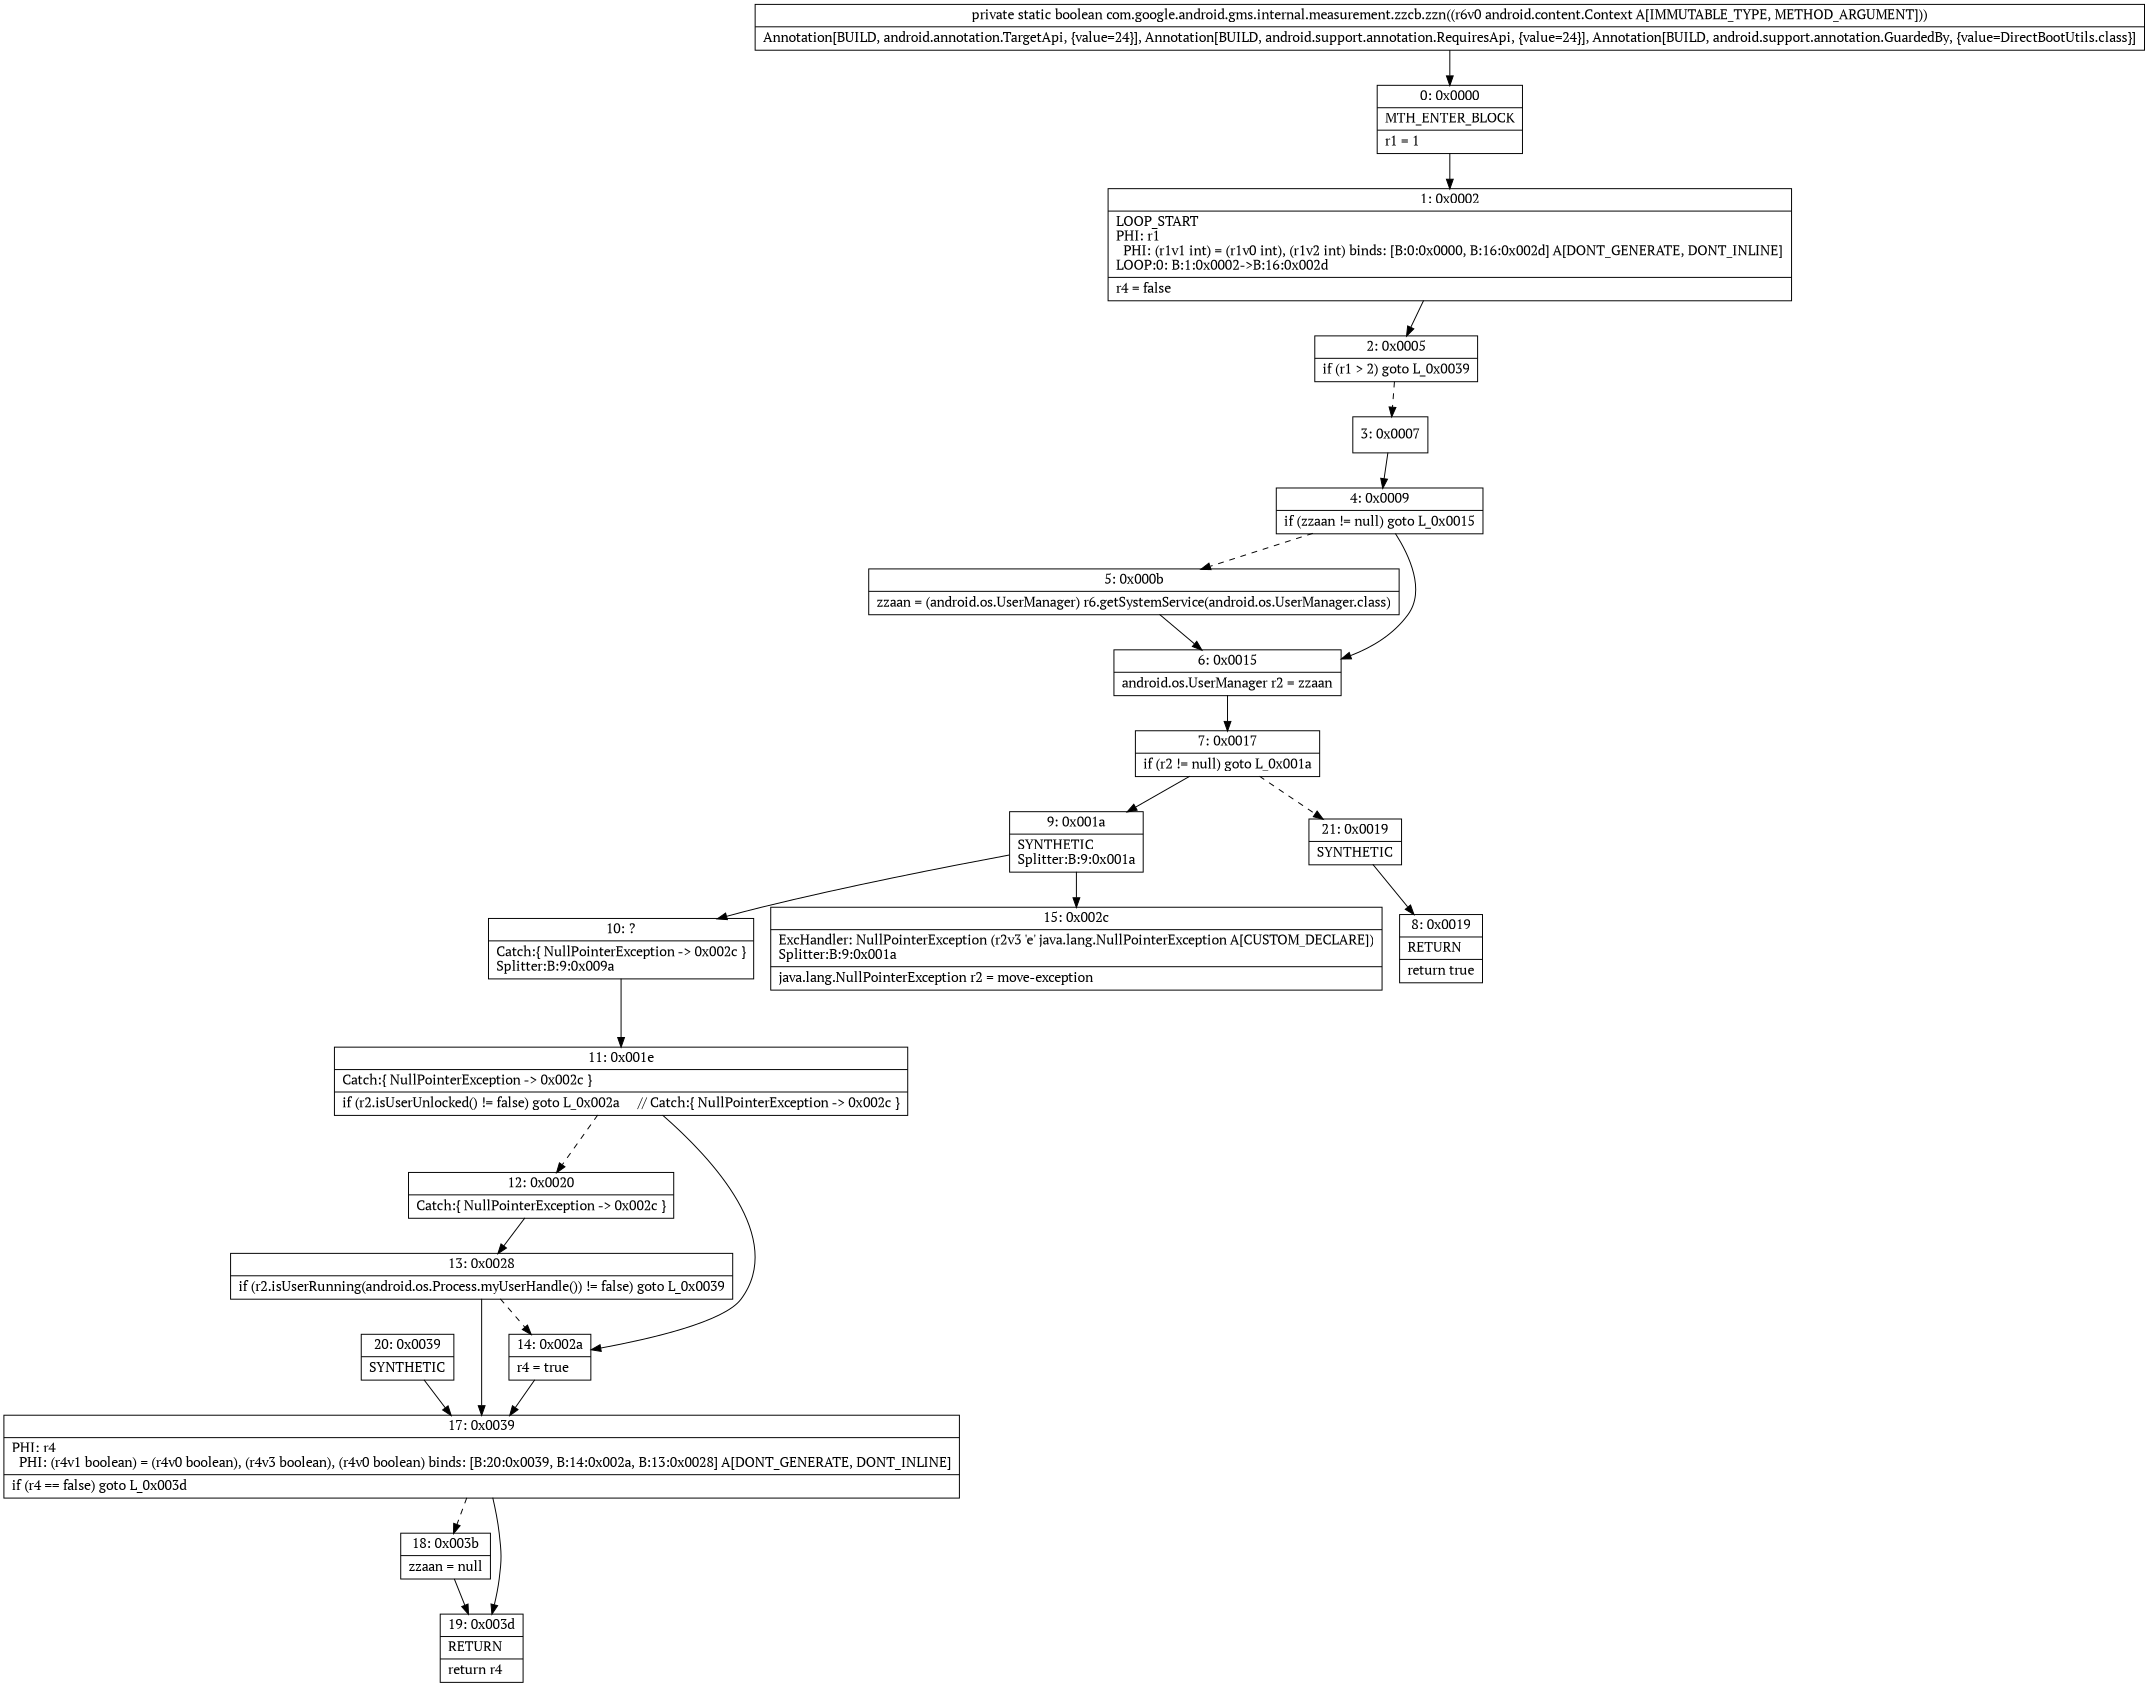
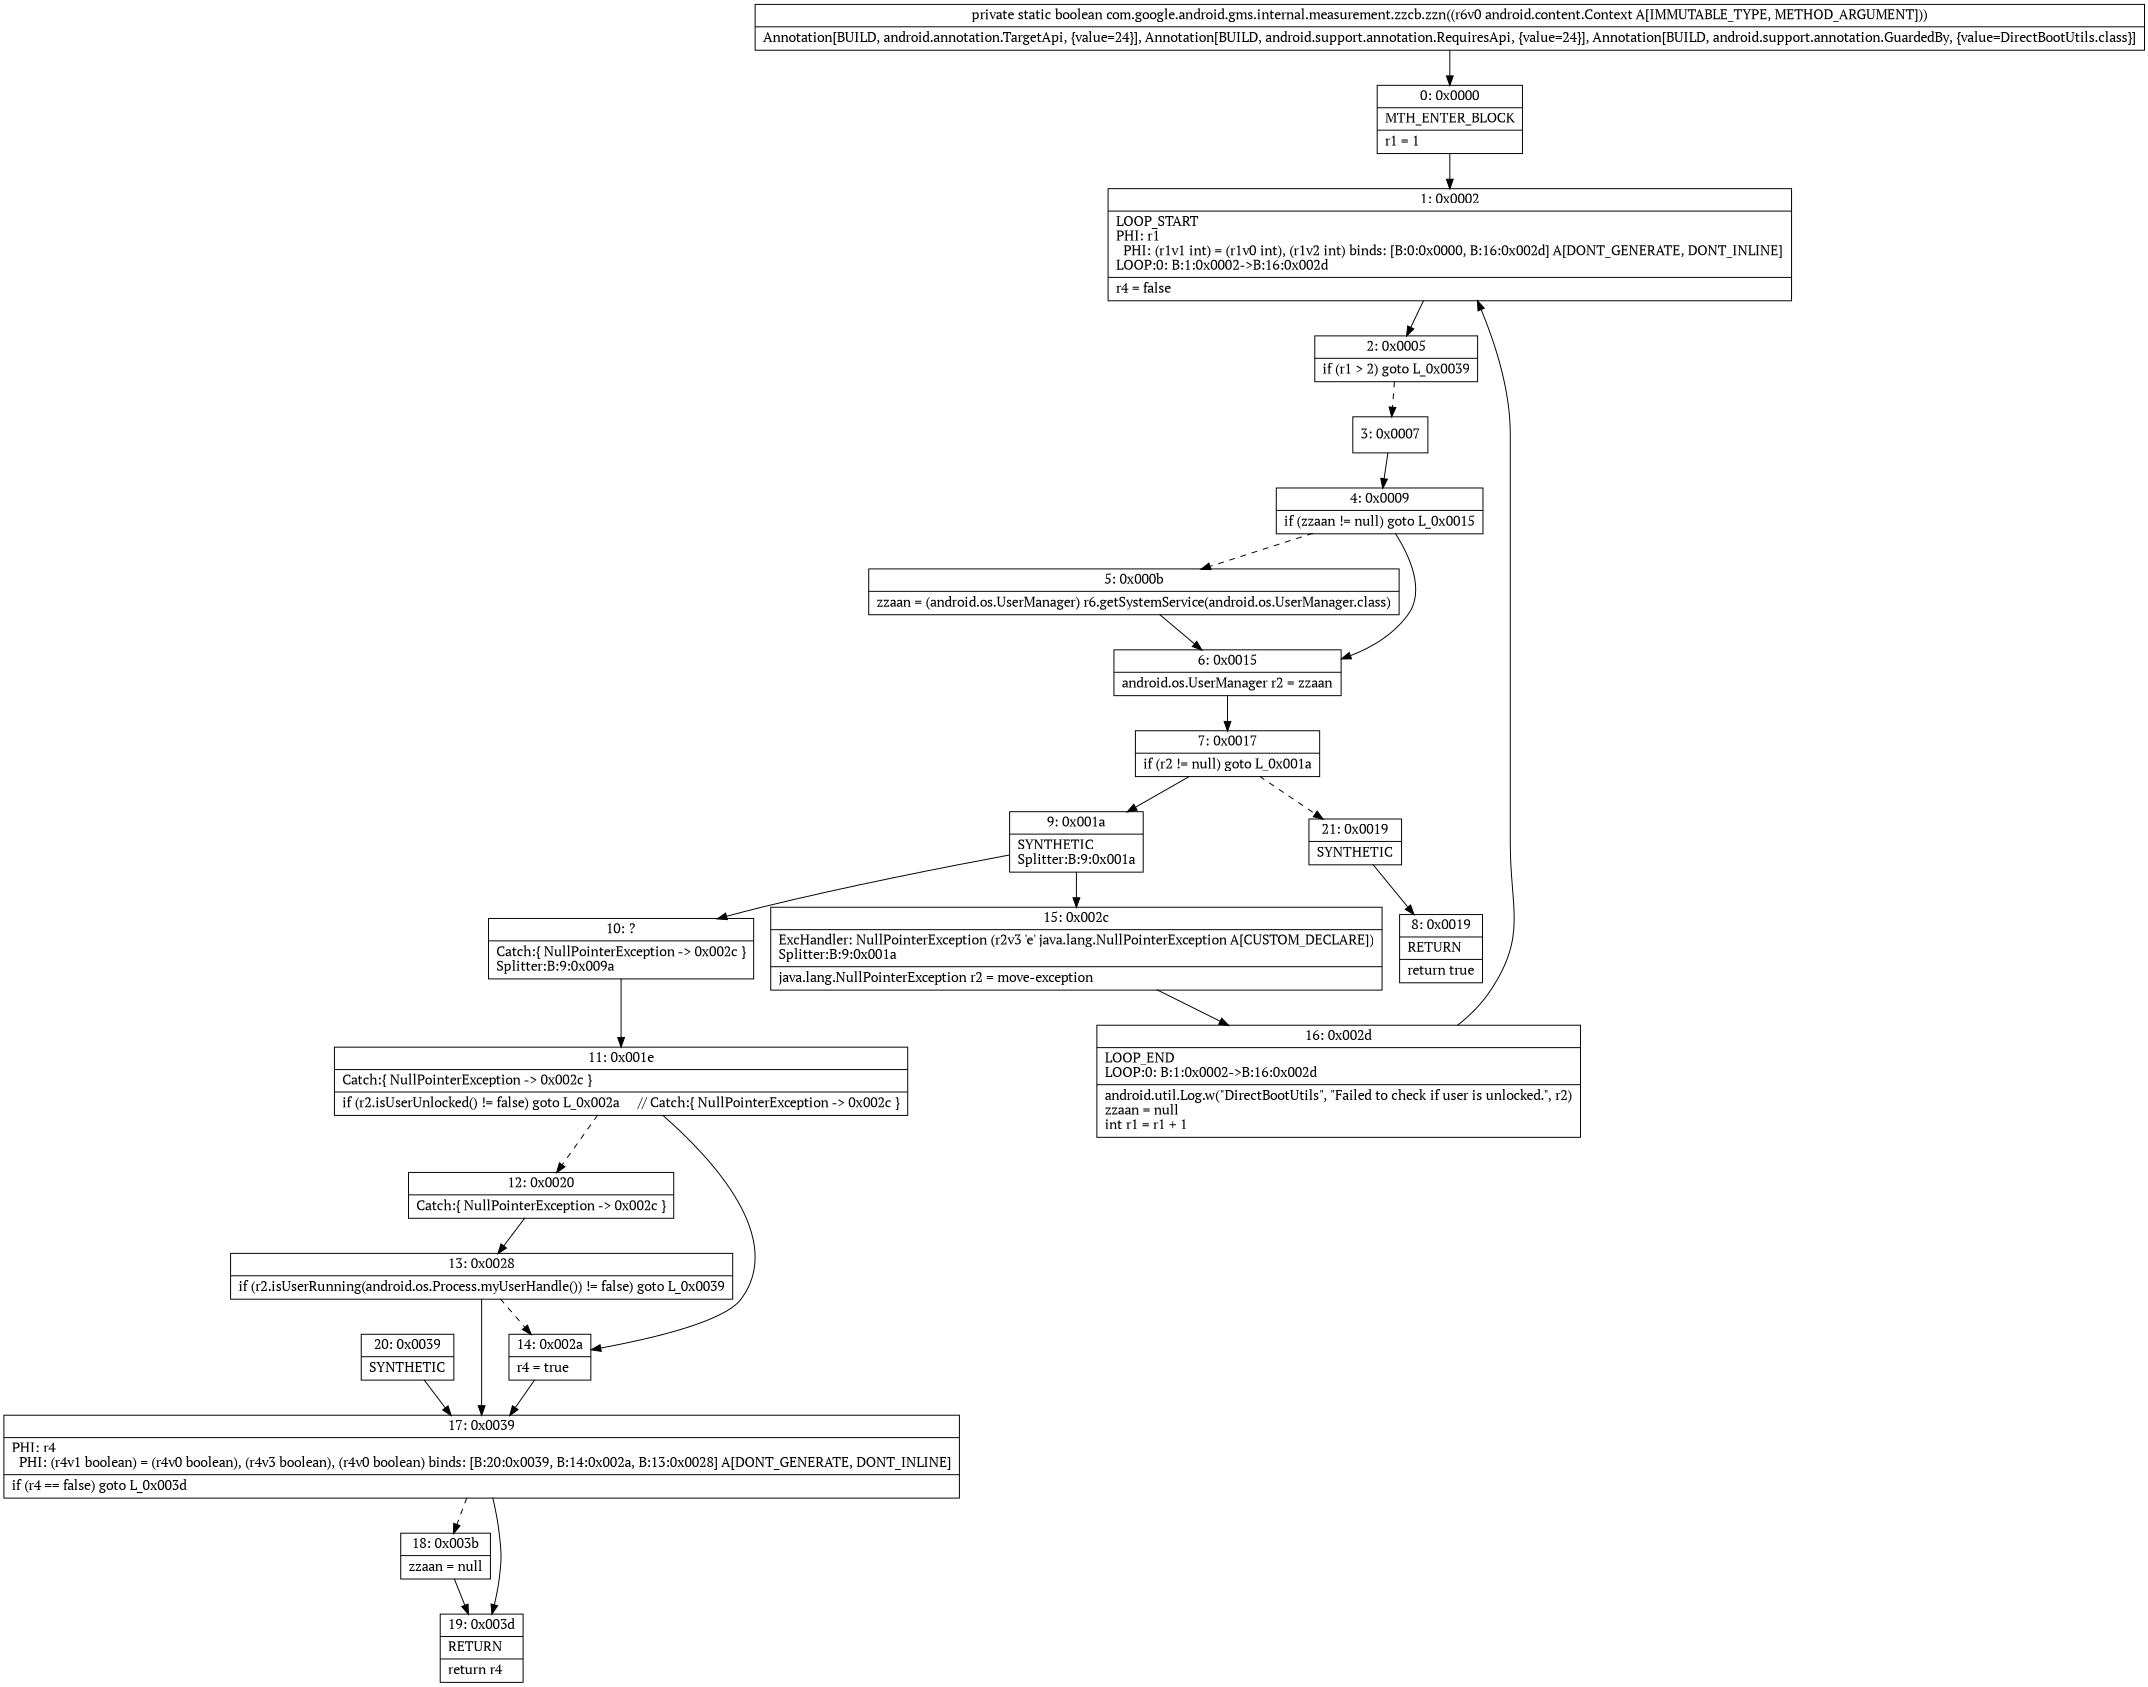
none -> (1339, 1081)
